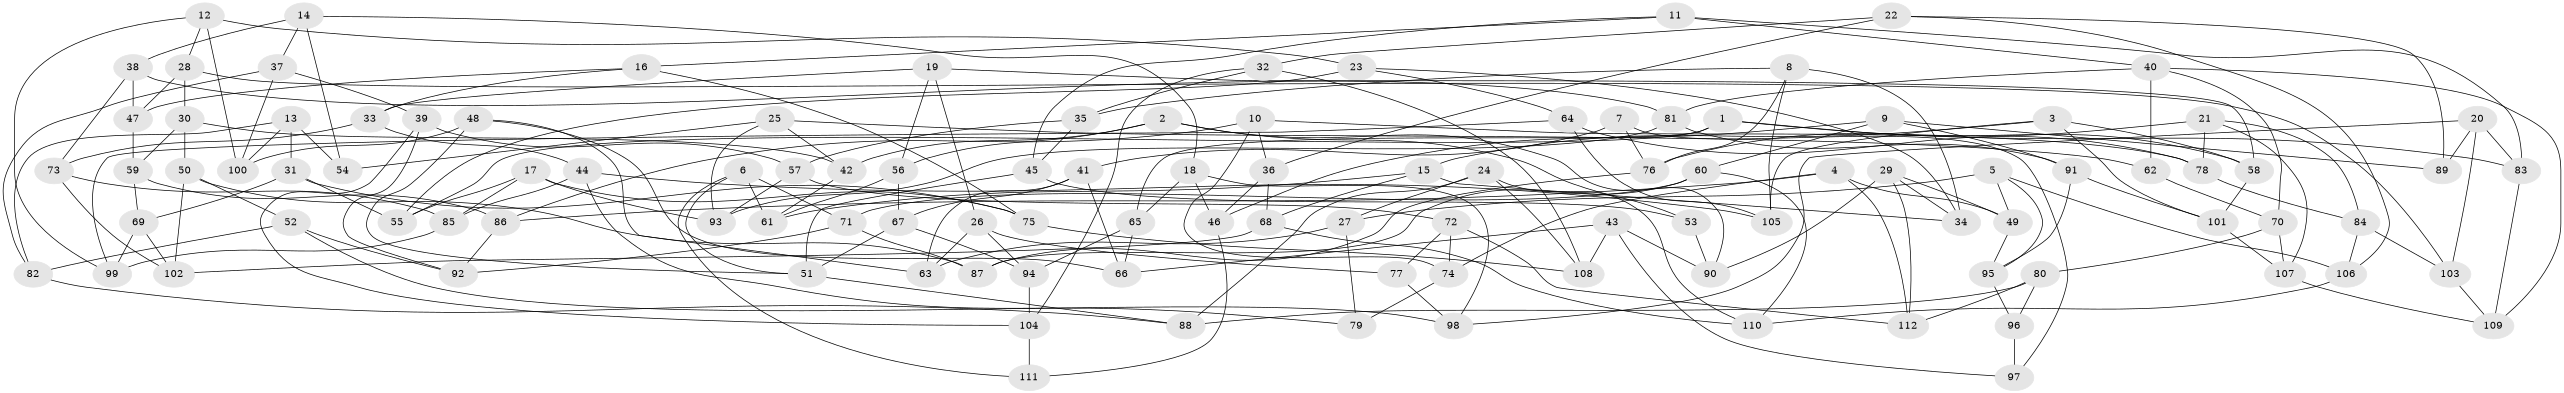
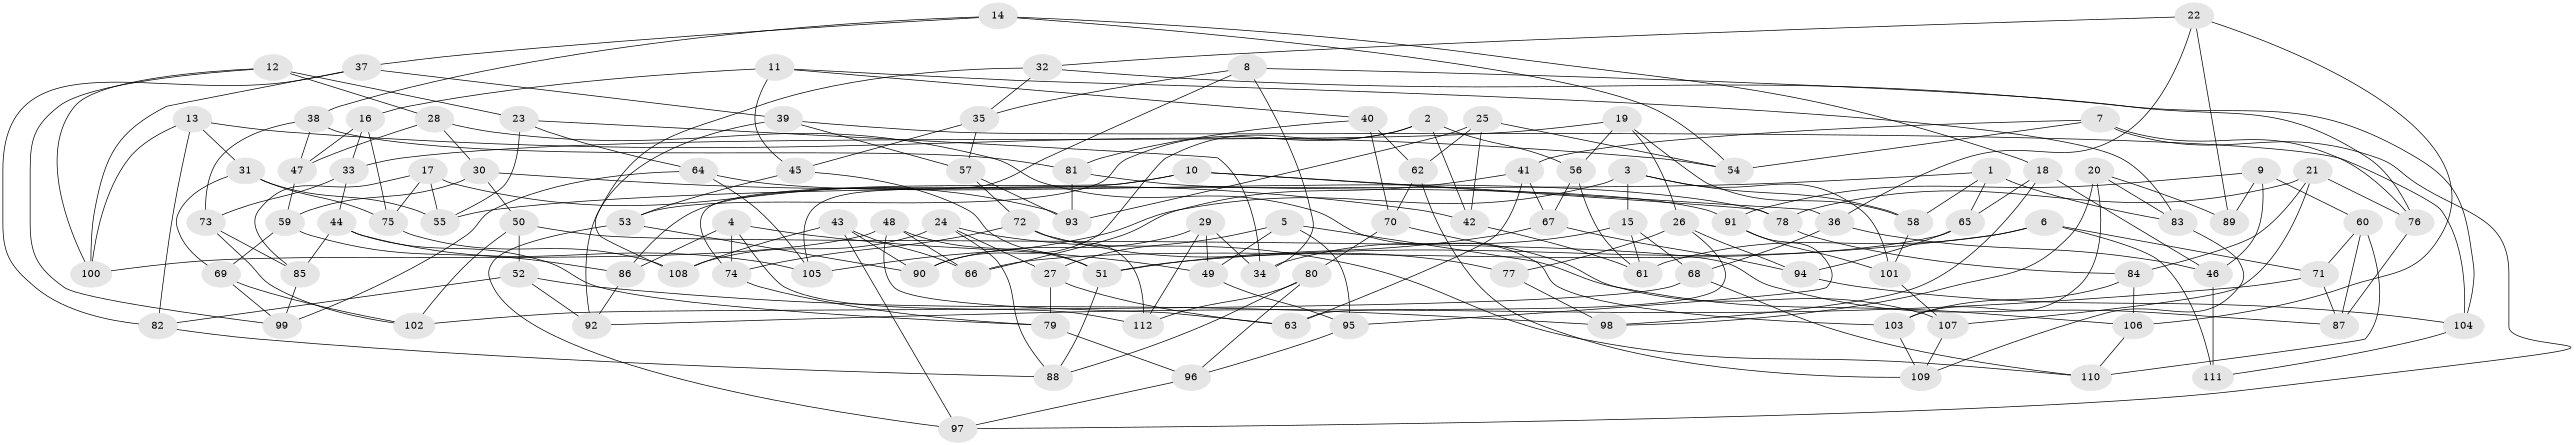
(2465, 94) -> (1637, 353)
none -> (1917, 145)
none -> (1118, 351)
none -> (649, 370)
